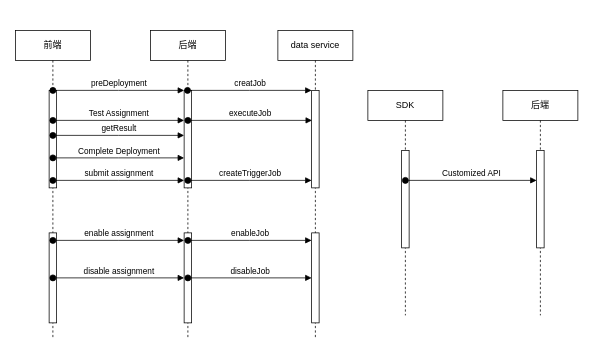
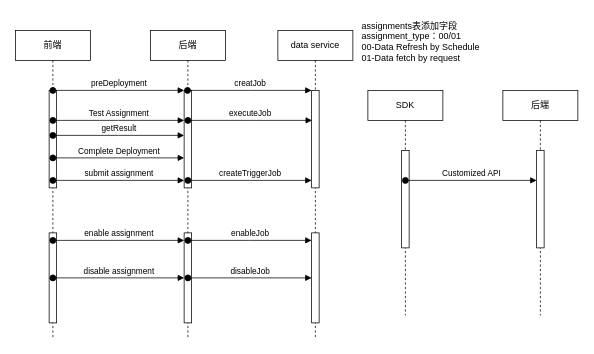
none -> (428, 42)
